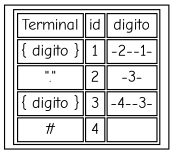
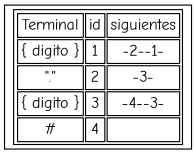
(132, 25) -> (143, 25)
